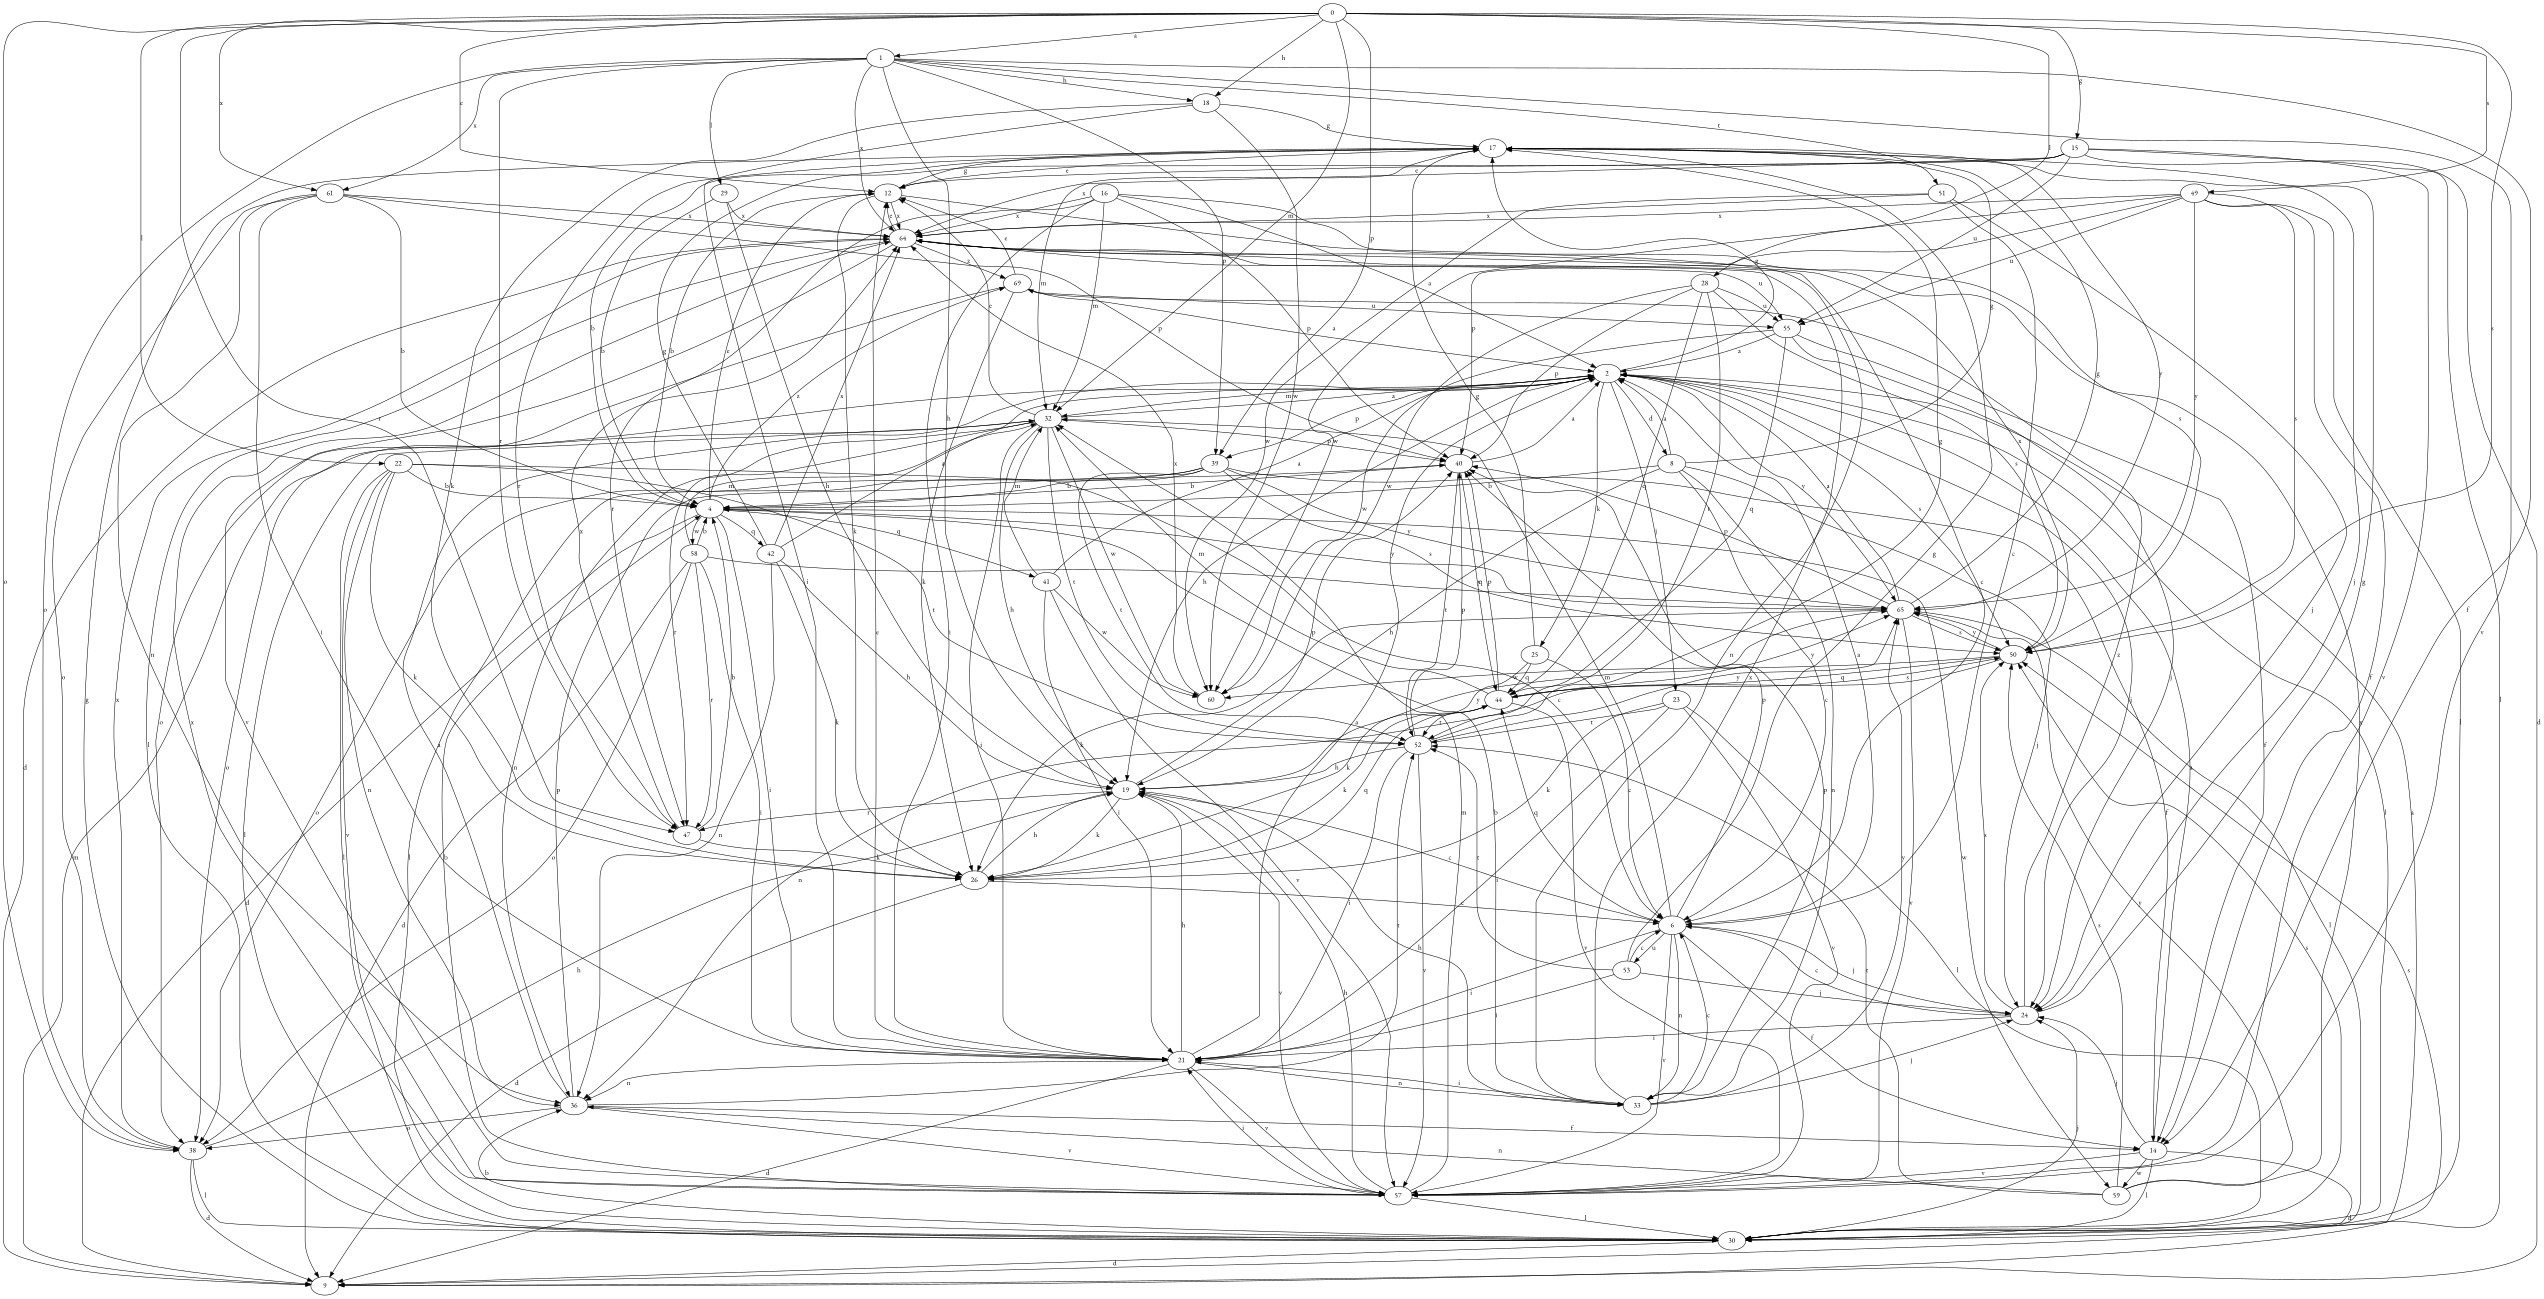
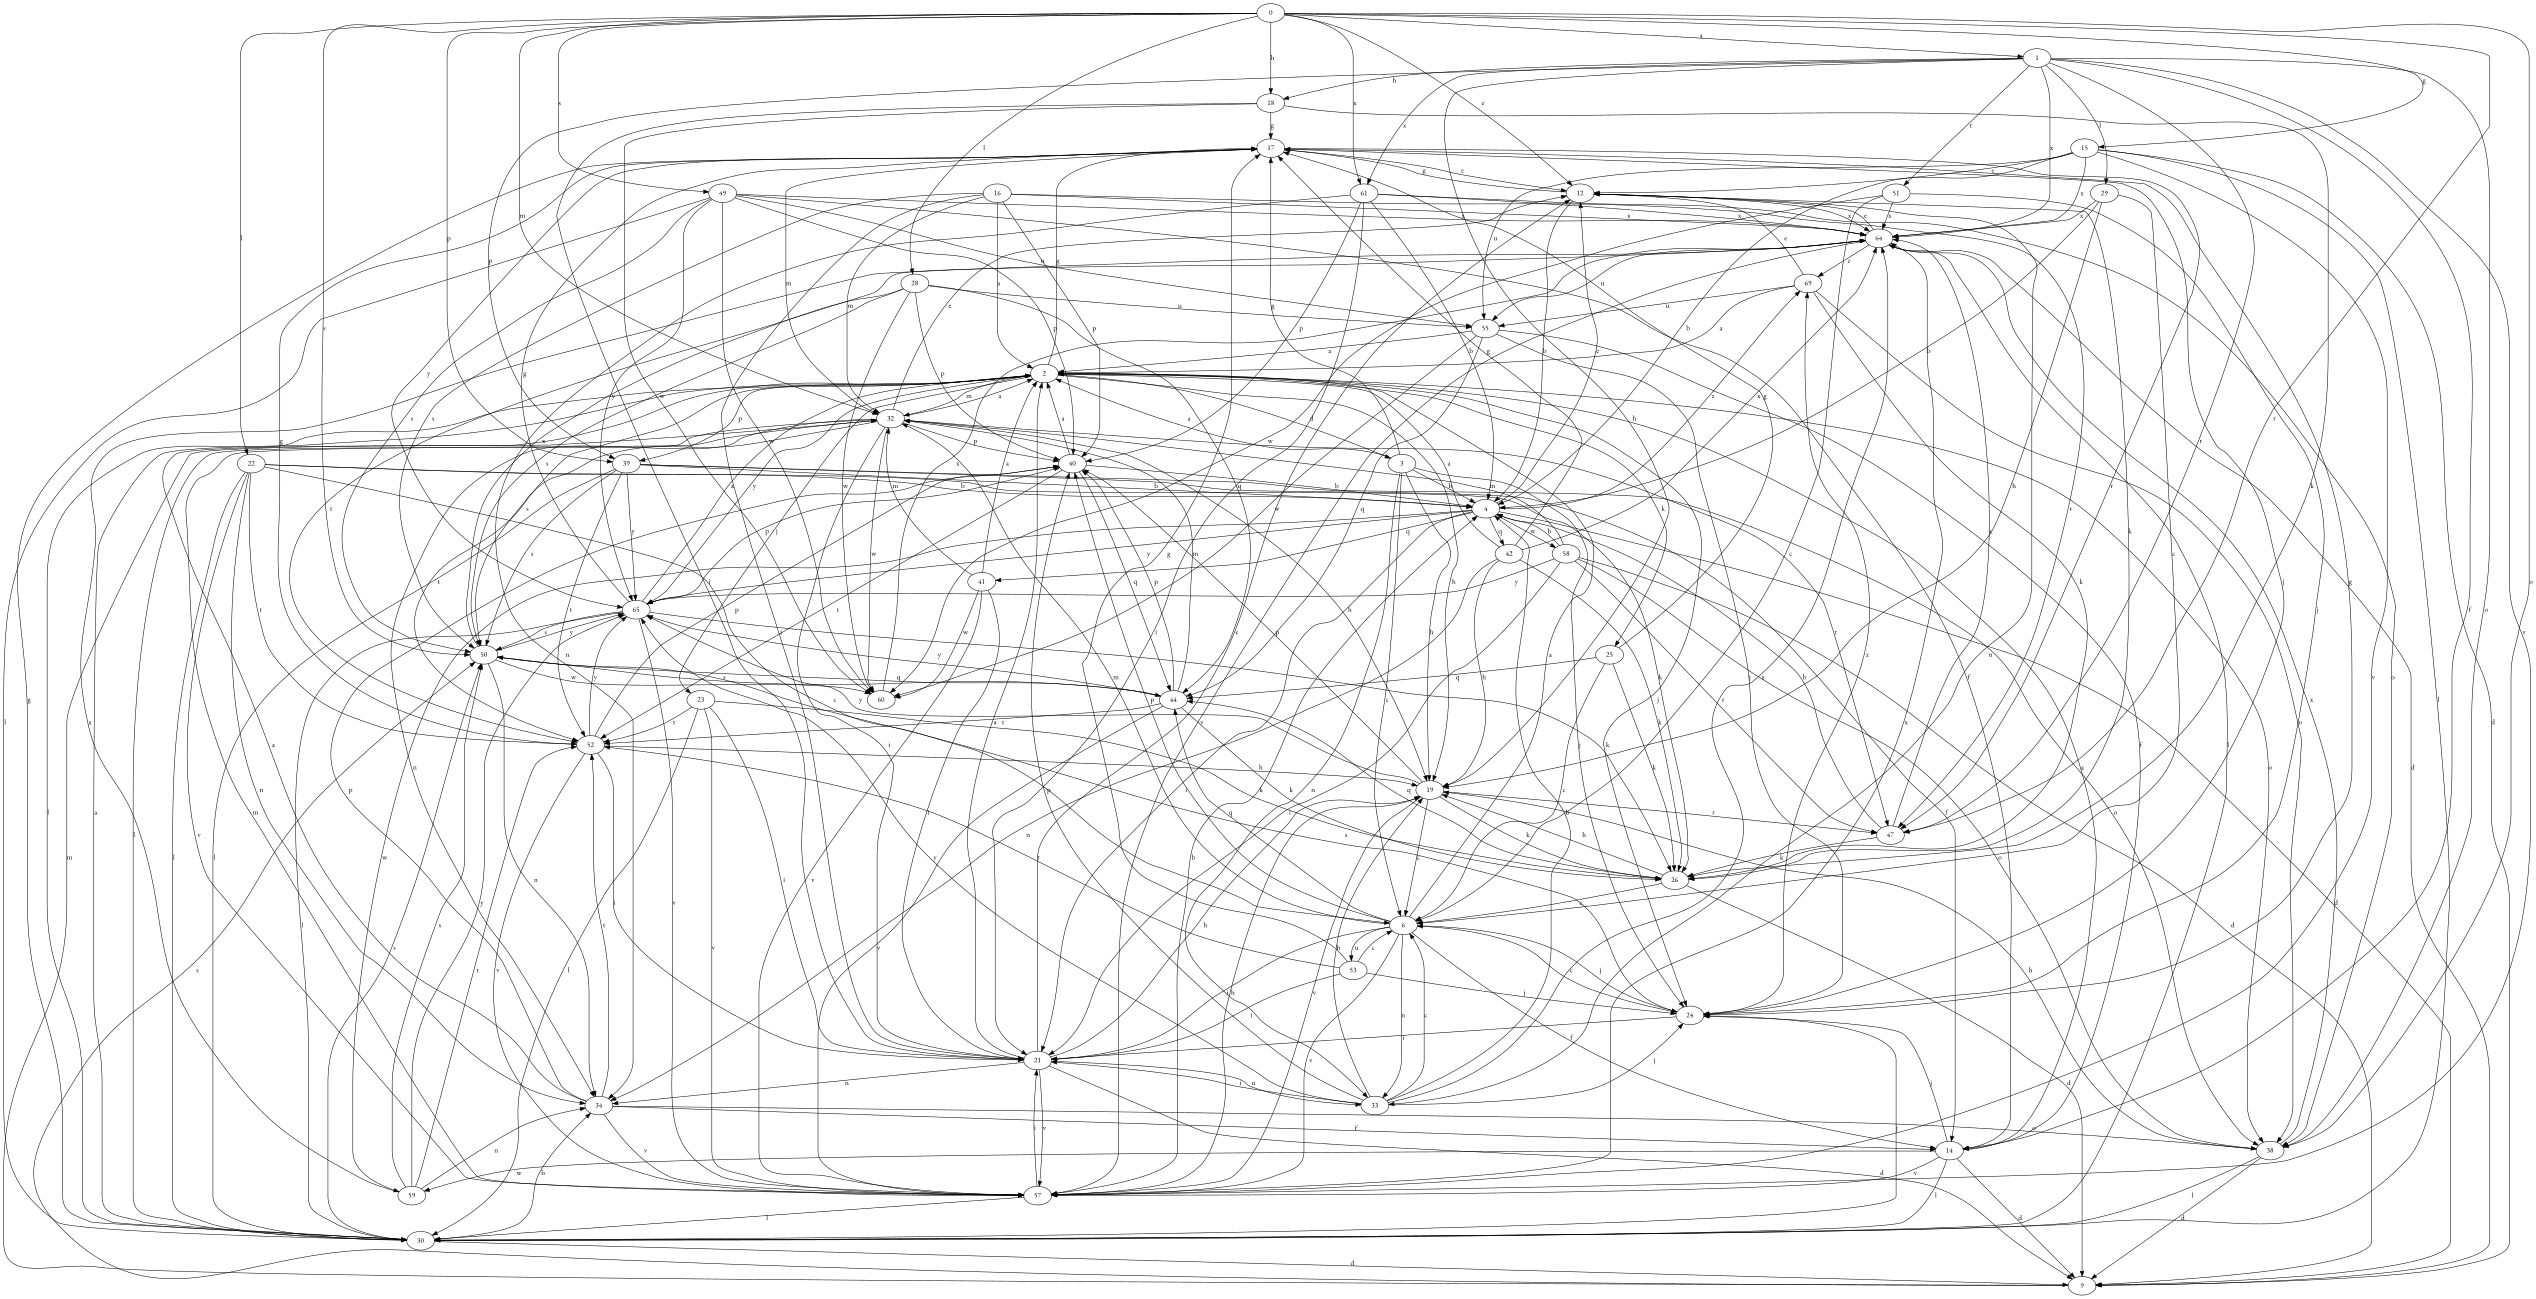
(1844, 323) -> (2126, 805)
(1672, 464) -> (1402, 464)
(574, 1106) -> (599, 1106)
